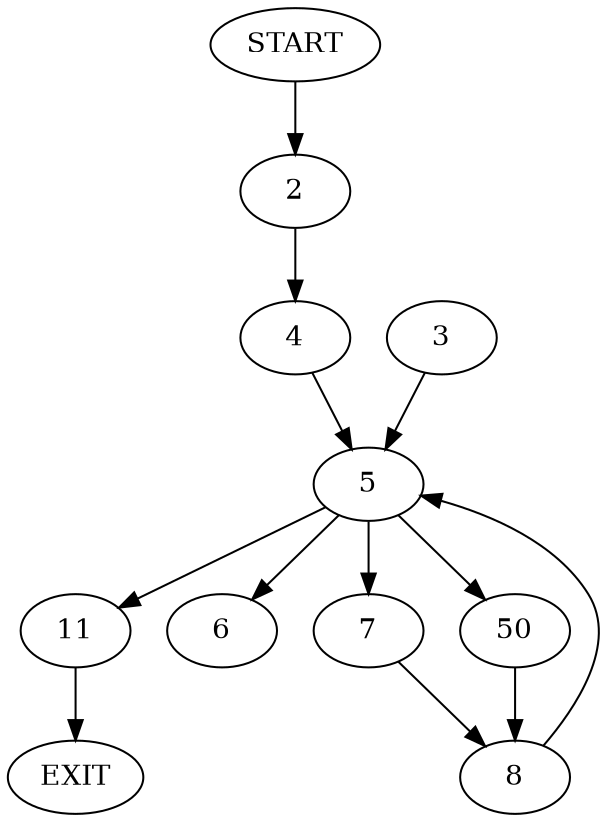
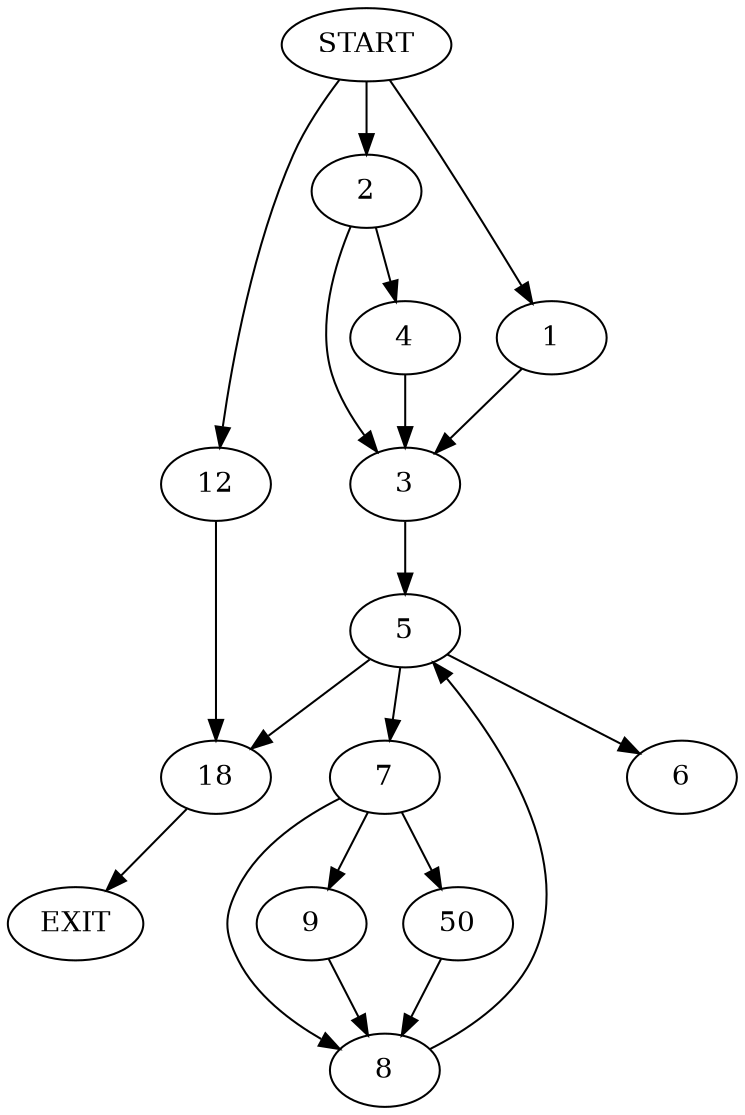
none -> (326, 334)
none -> (552, 338)
(327, 402) -> (405, 401)
none -> (216, 484)
(434, 550) -> (417, 841)
(76, 631) -> (216, 777)
none -> (312, 924)
